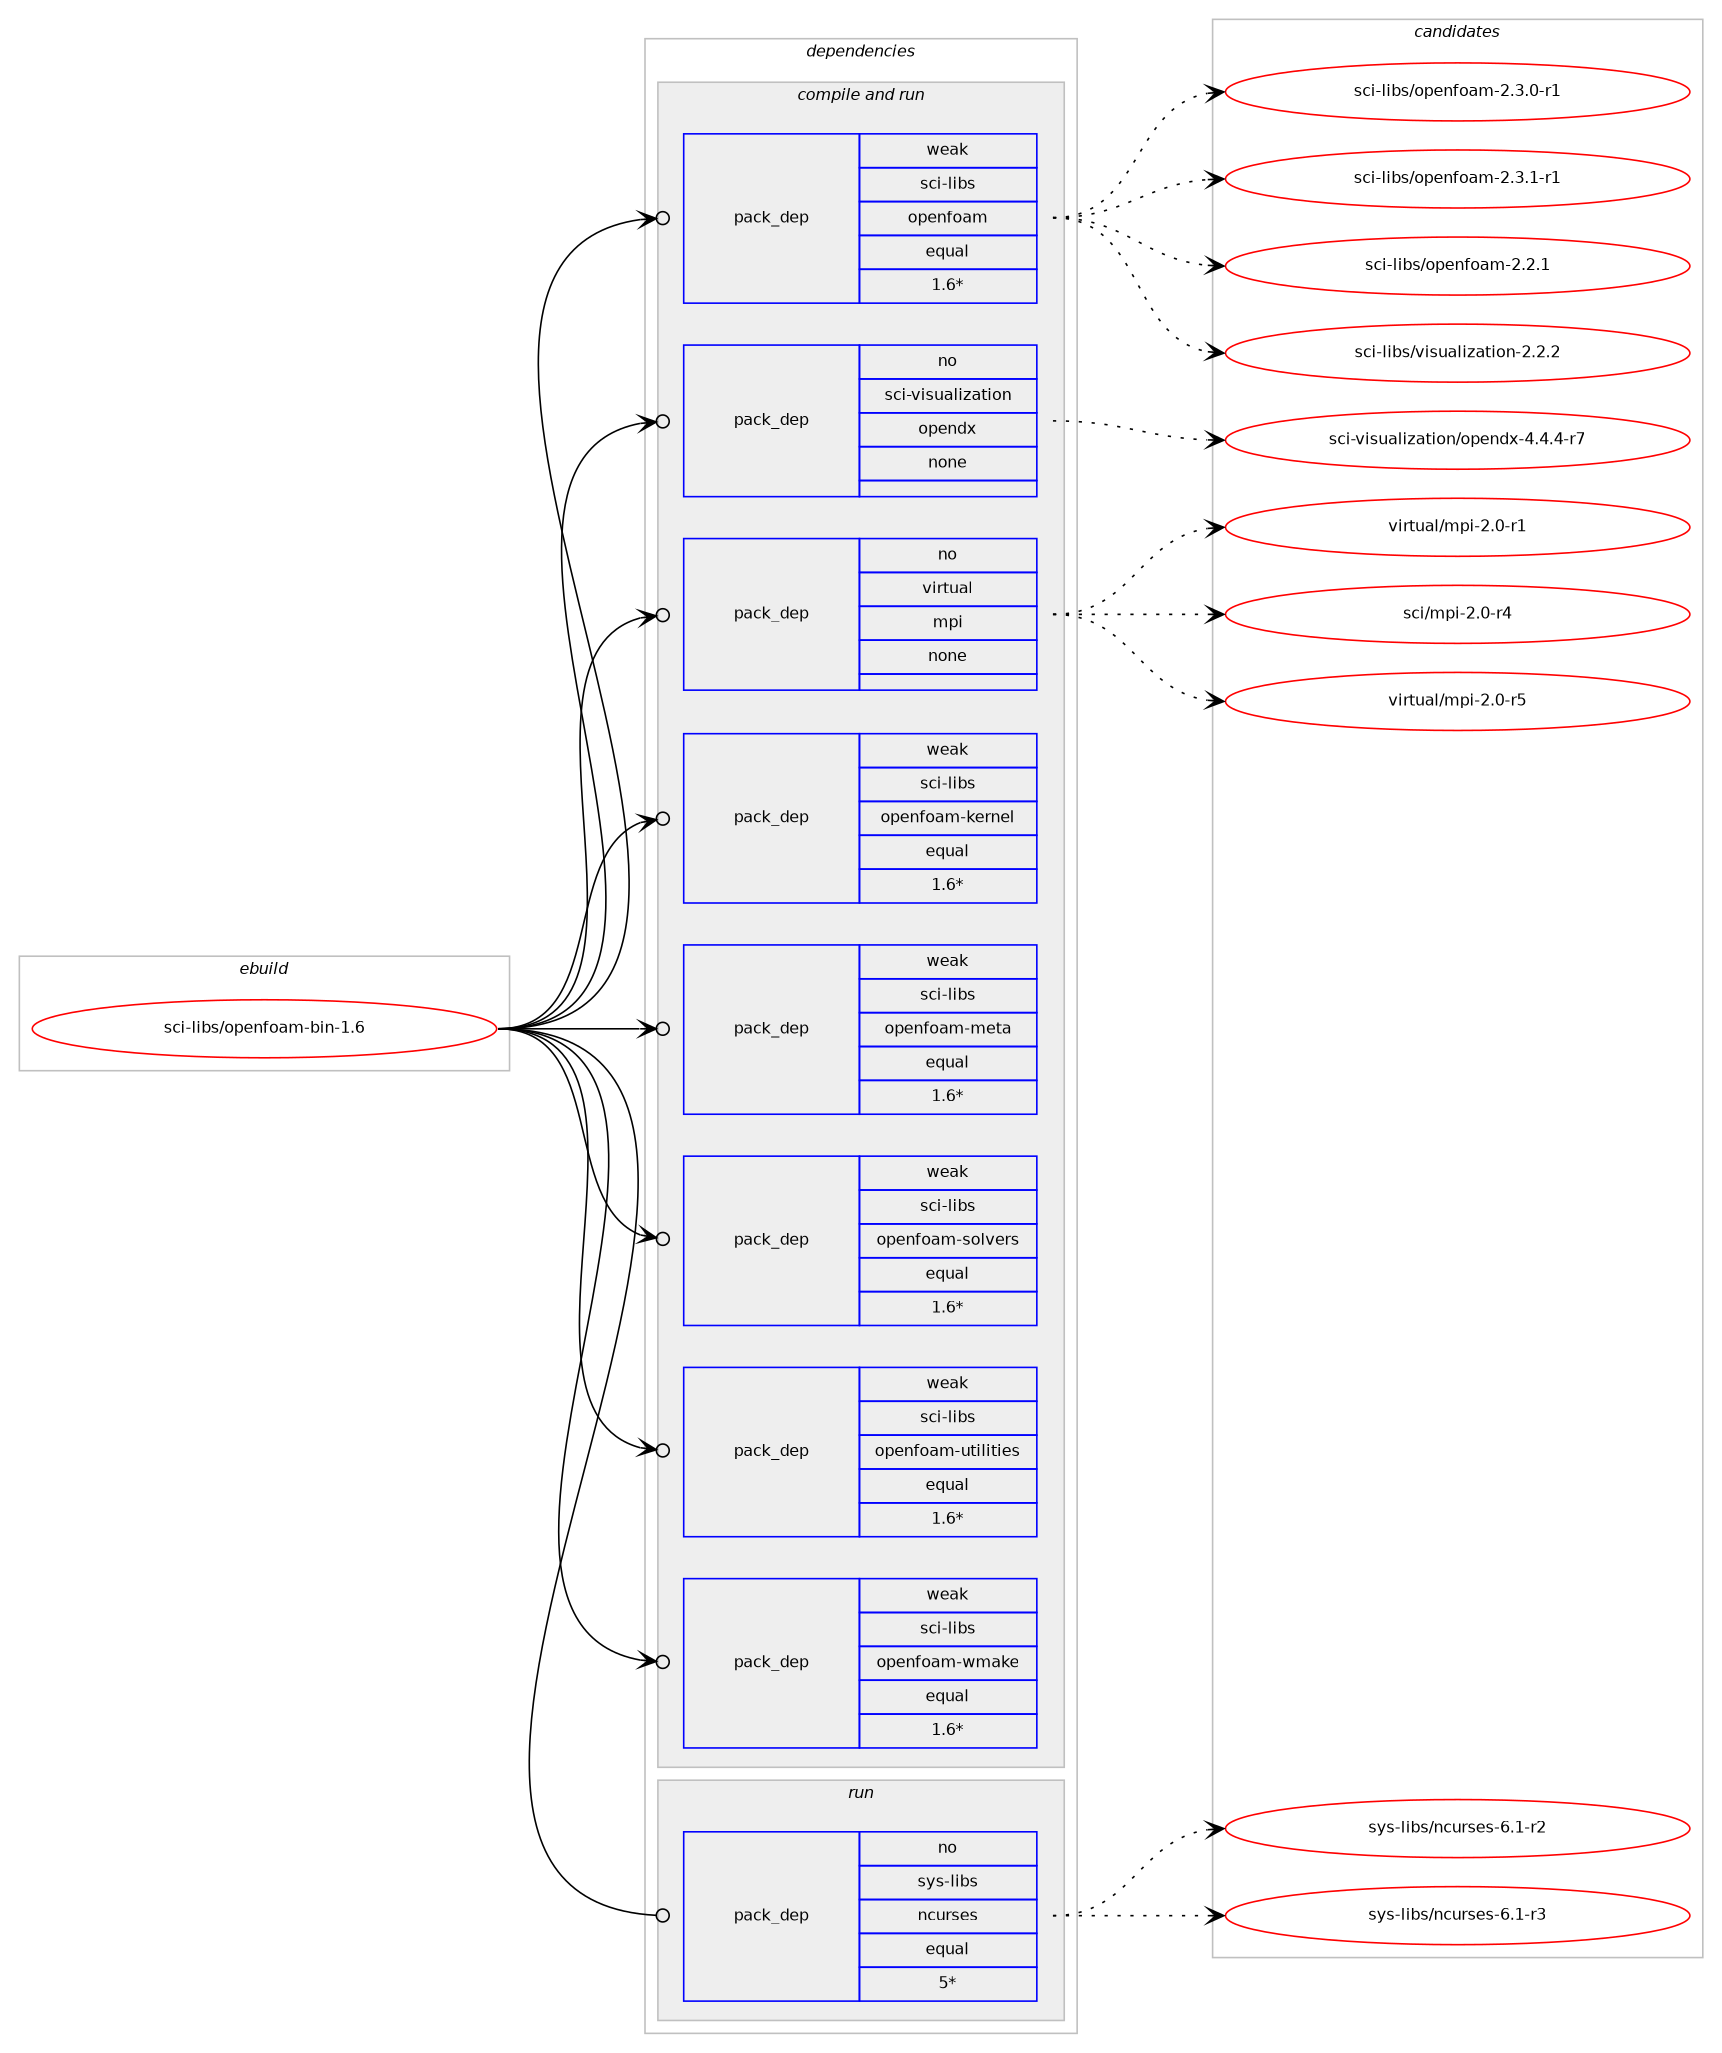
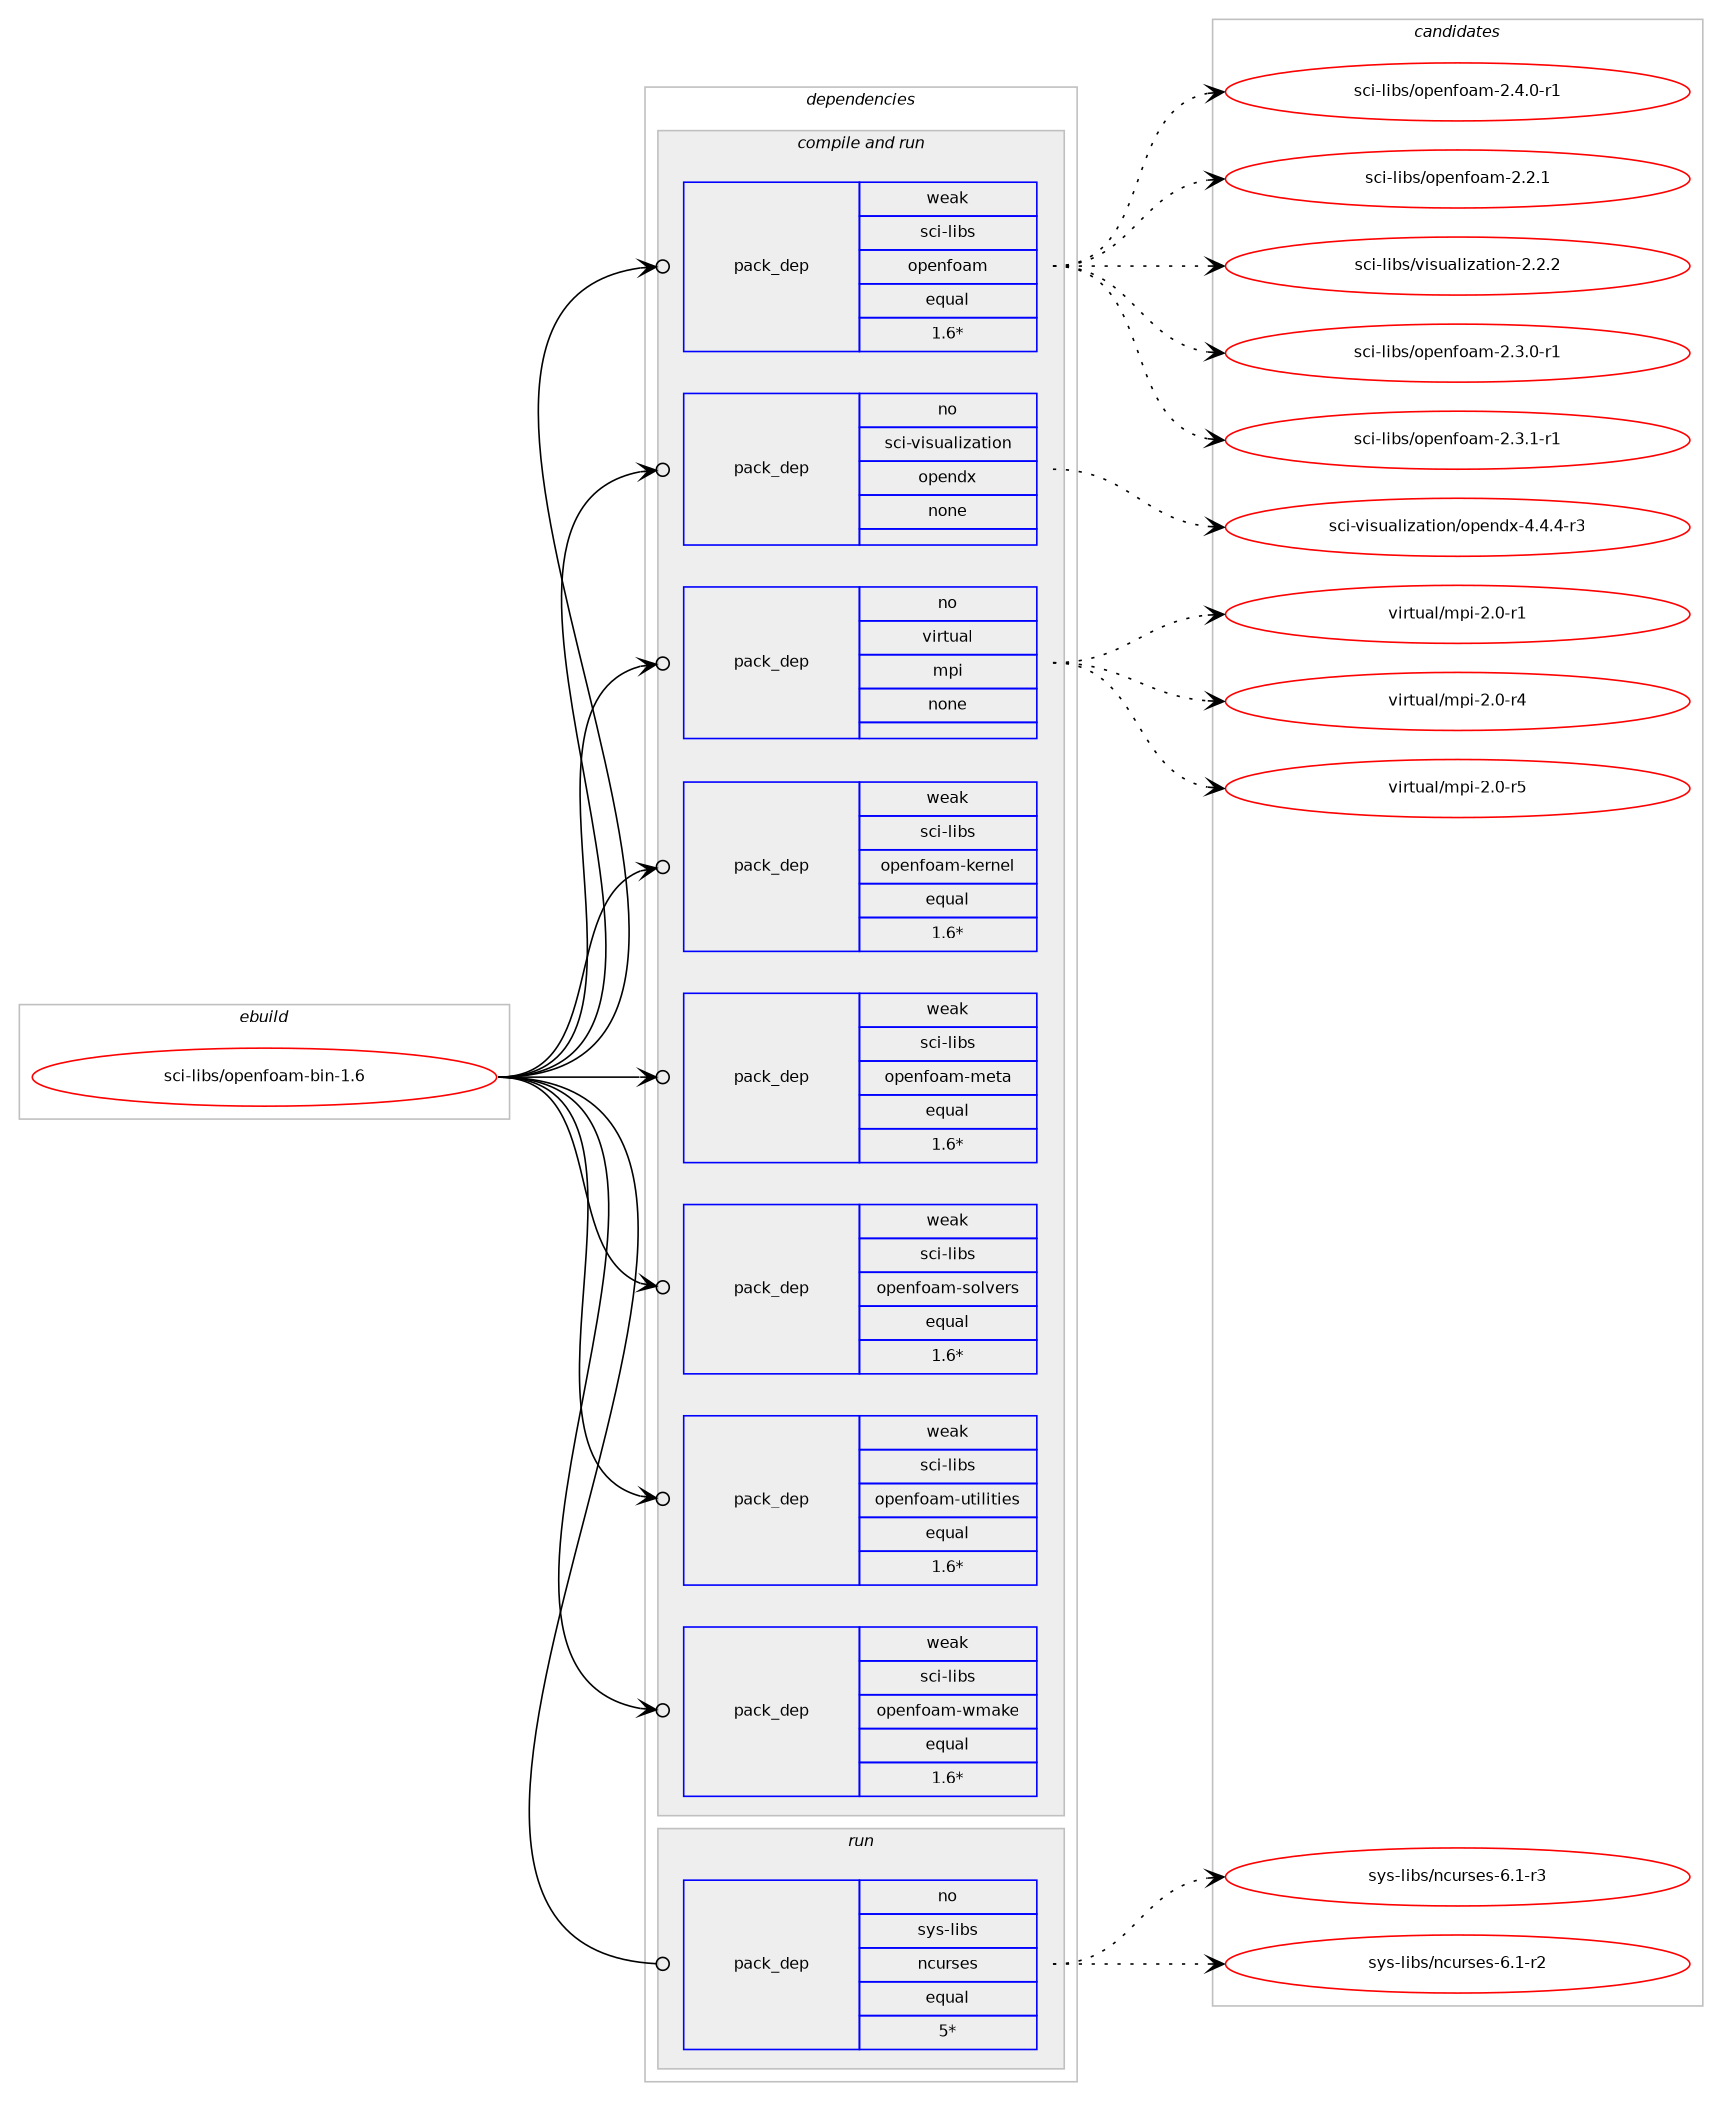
none -> (1458, 92)
(1458, 440) -> (1458, 527)
(1458, 614) -> (1458, 701)
